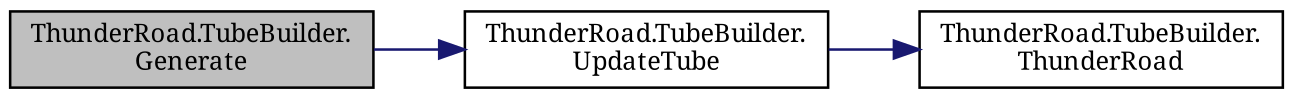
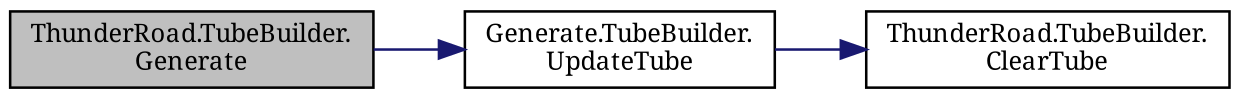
(647, 50) -> (620, 50)
(1101, 50) -> (1048, 50)
